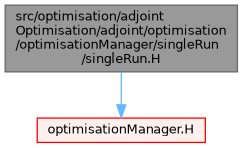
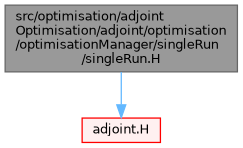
(121, 130) -> (121, 130)
